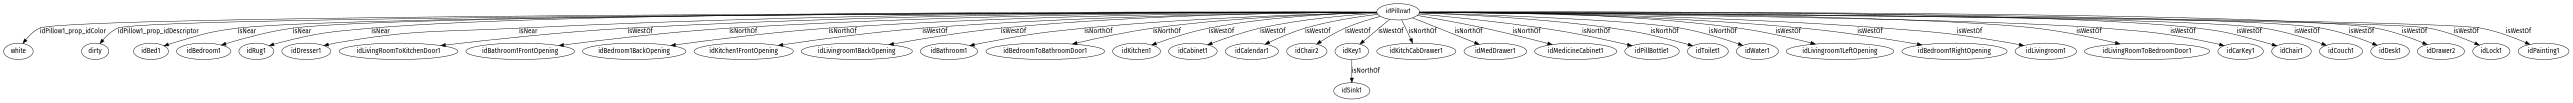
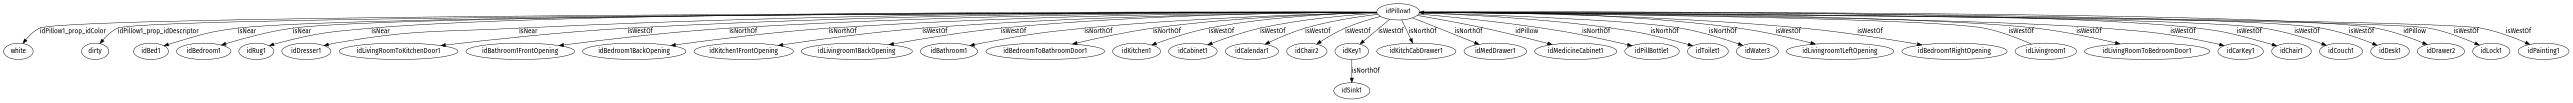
(1720, 19) -> (1729, 17)
(1527, 32) -> (1527, 32)
(2415, 32) -> (2415, 32)
(1757, 51) -> (1757, 51)
